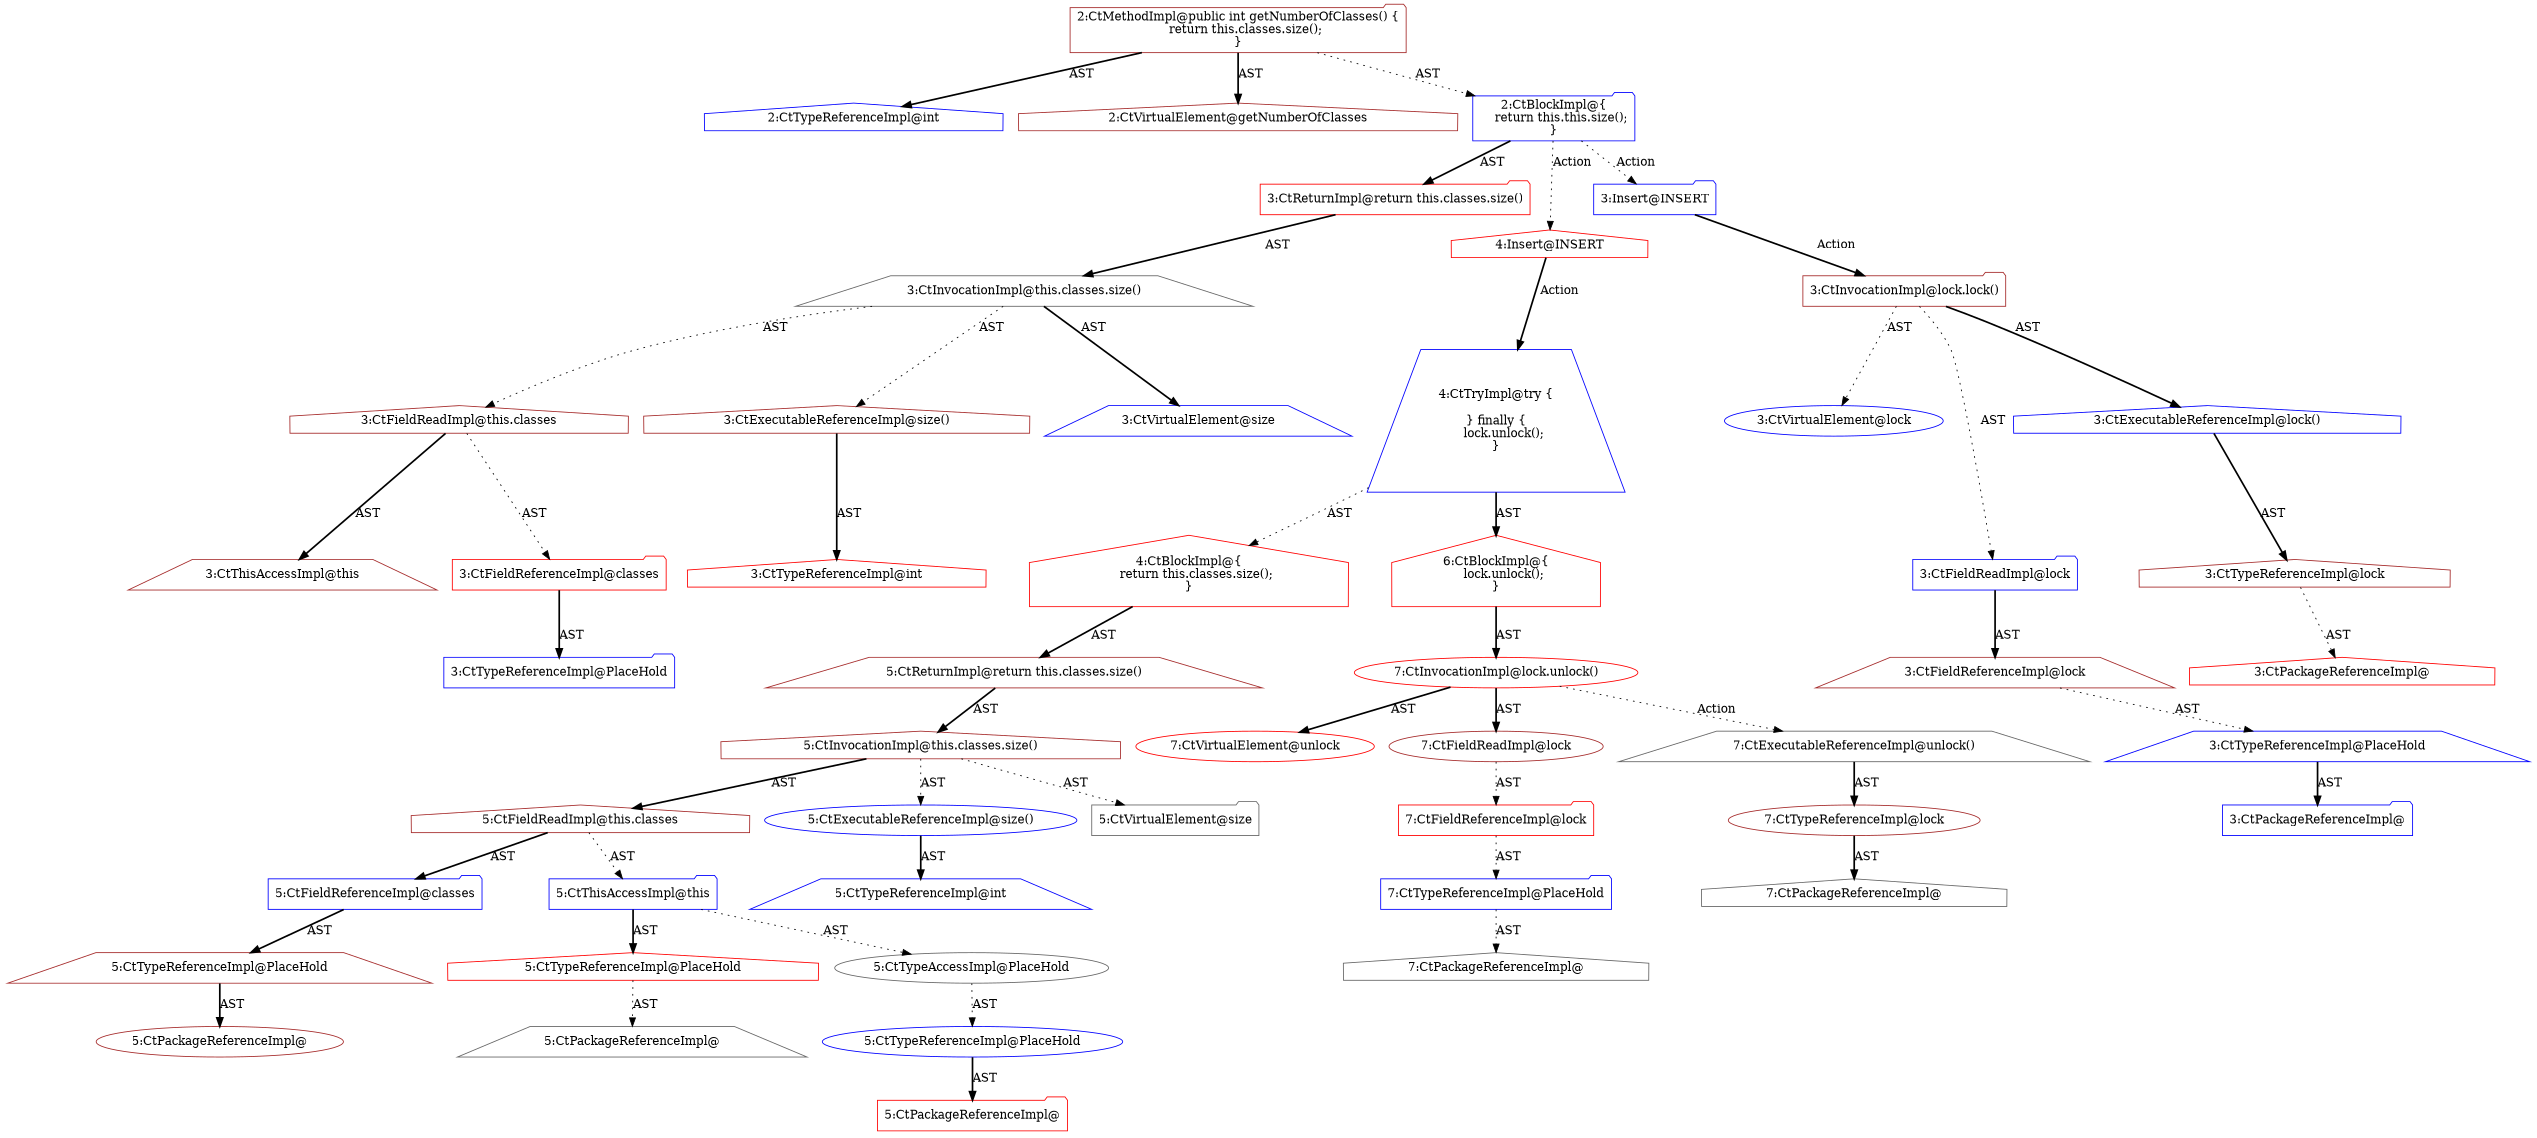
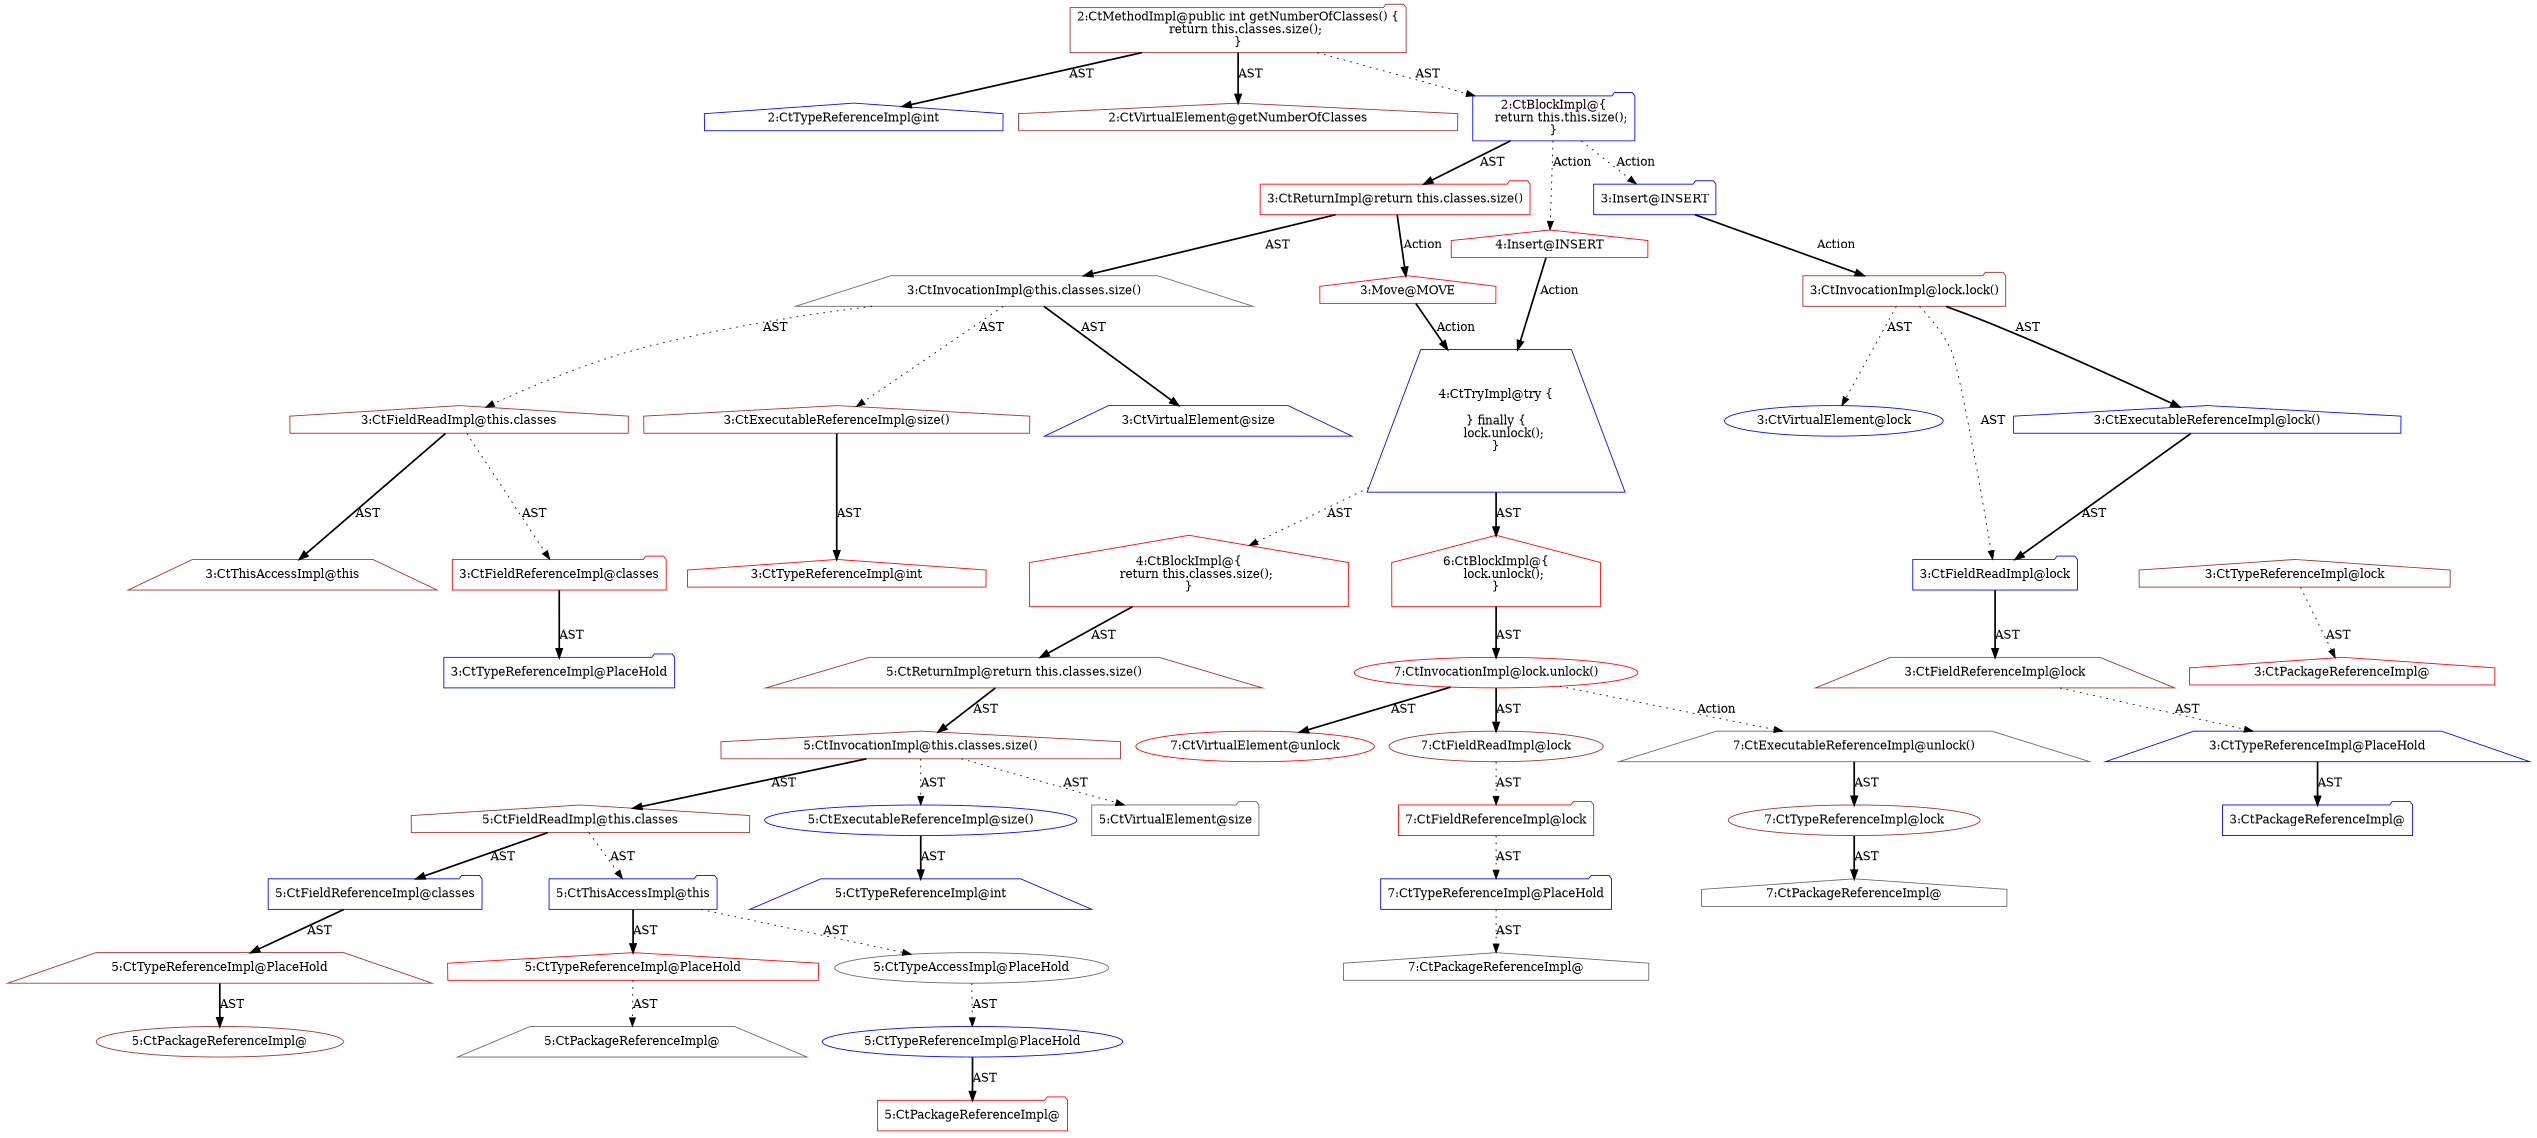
none -> (1408, 291)
(2248, 493) -> (2107, 494)
